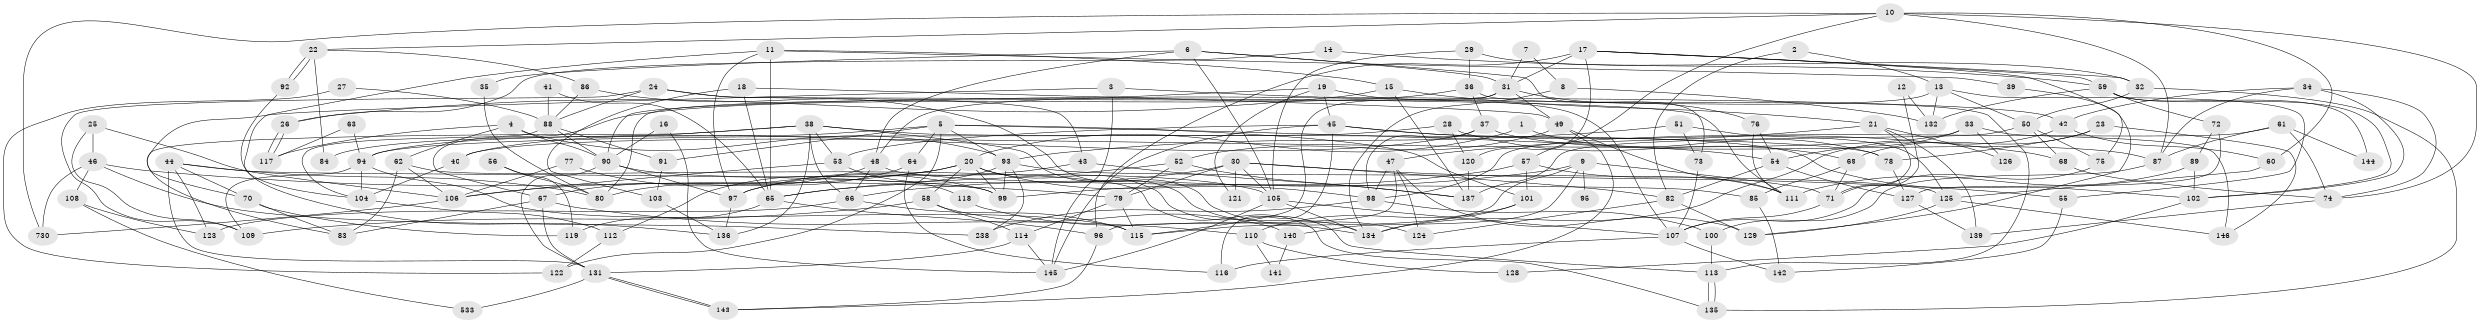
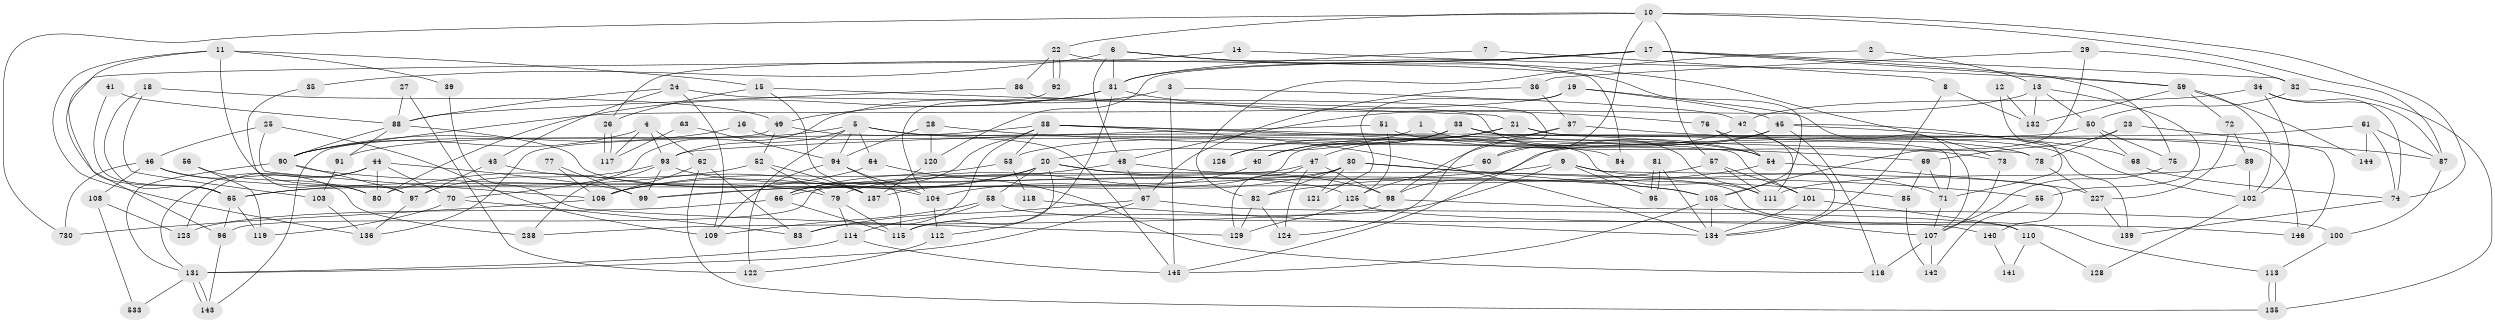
(1993, 120) -> none
none -> (1657, 162)
(1908, 199) -> (2098, 199)
